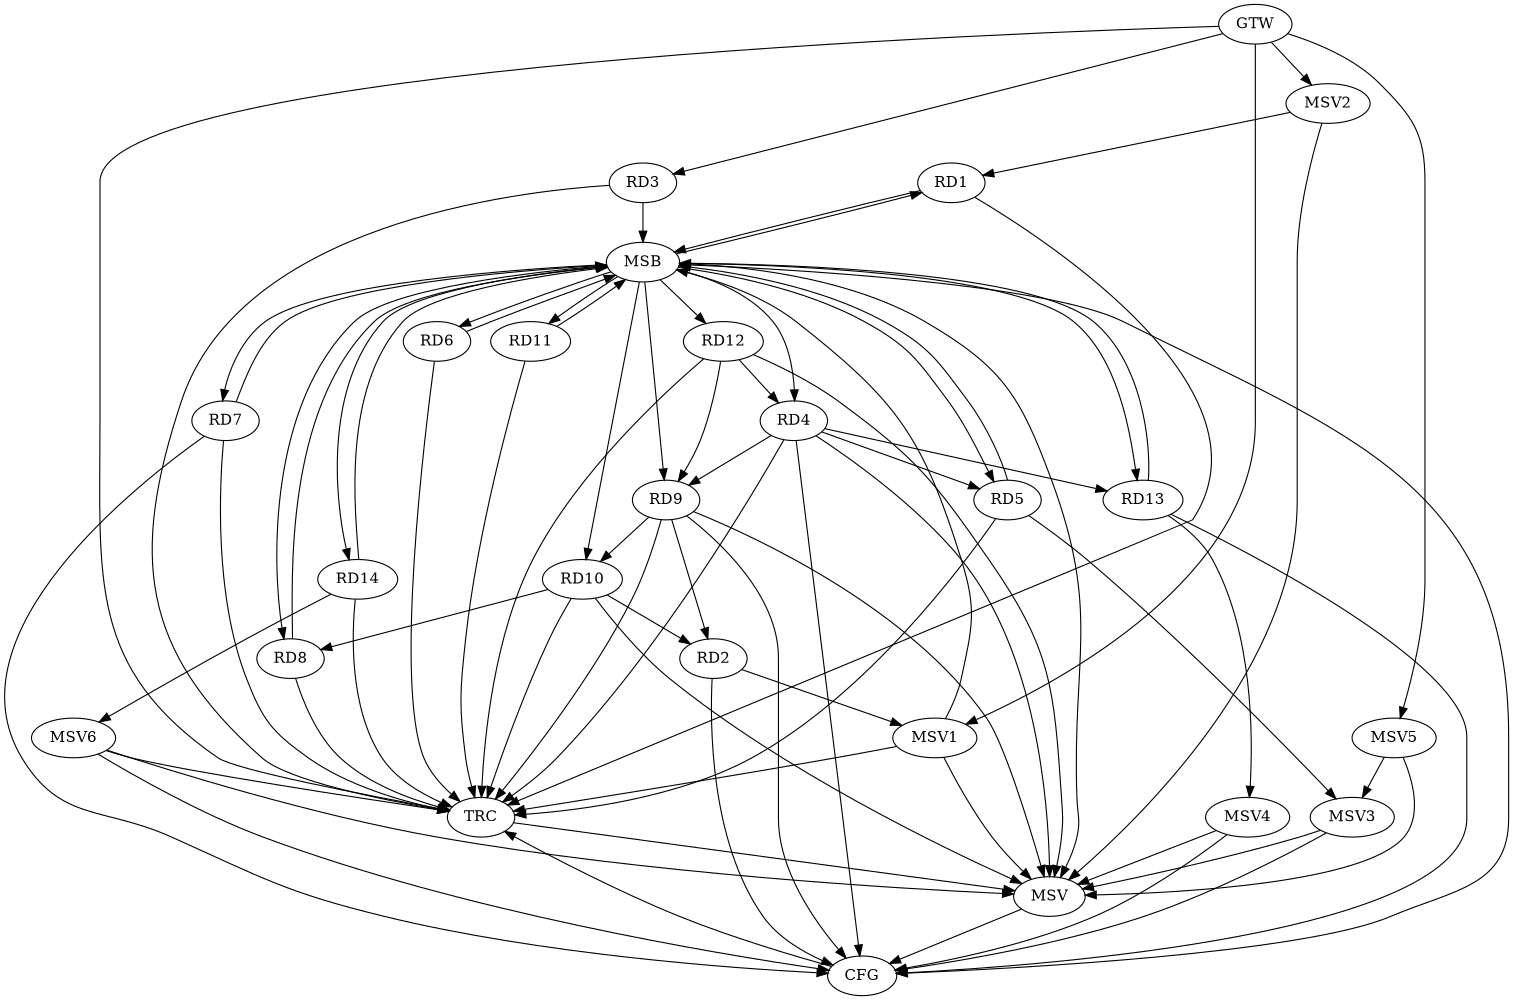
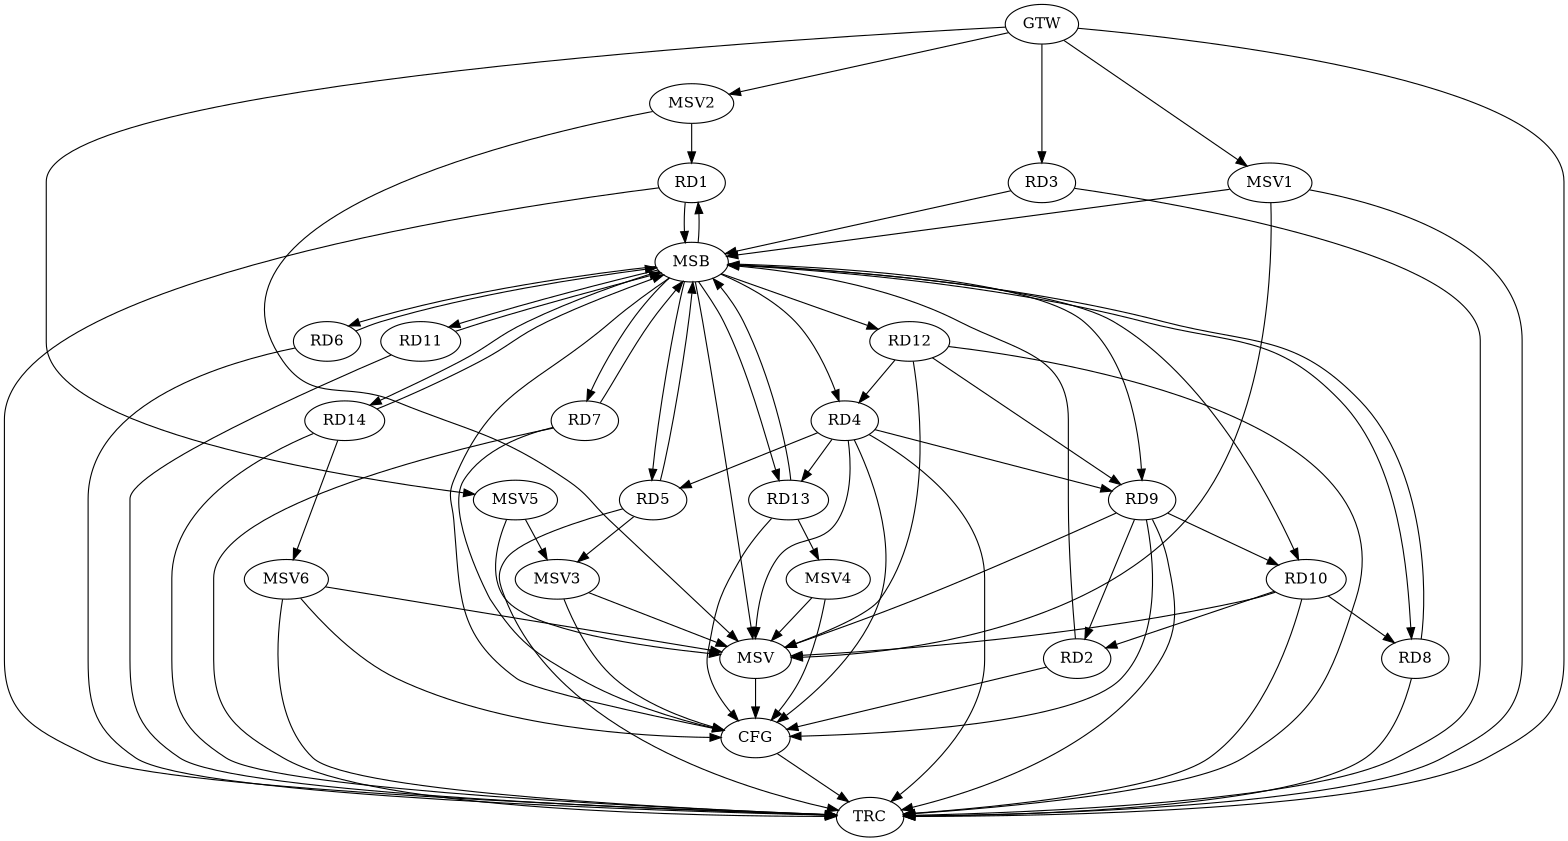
(817, 696) -> (1014, 346)
(759, 856) -> none
